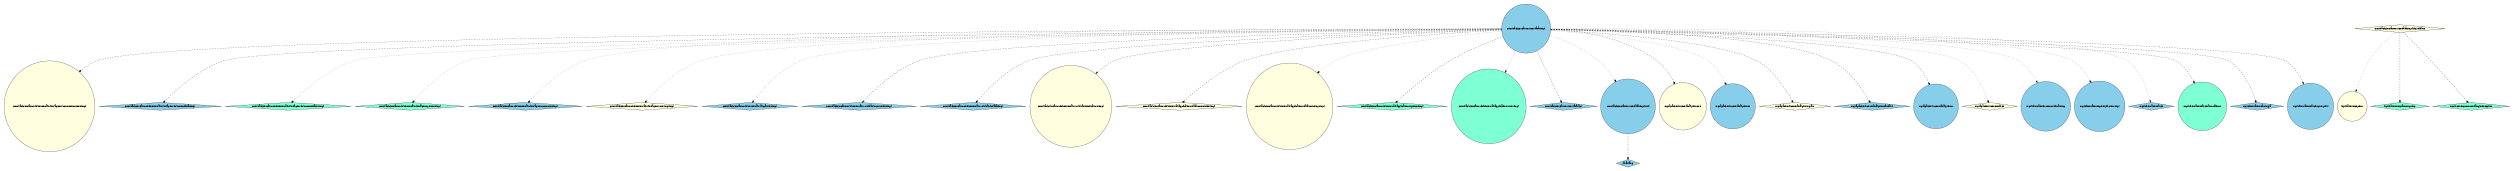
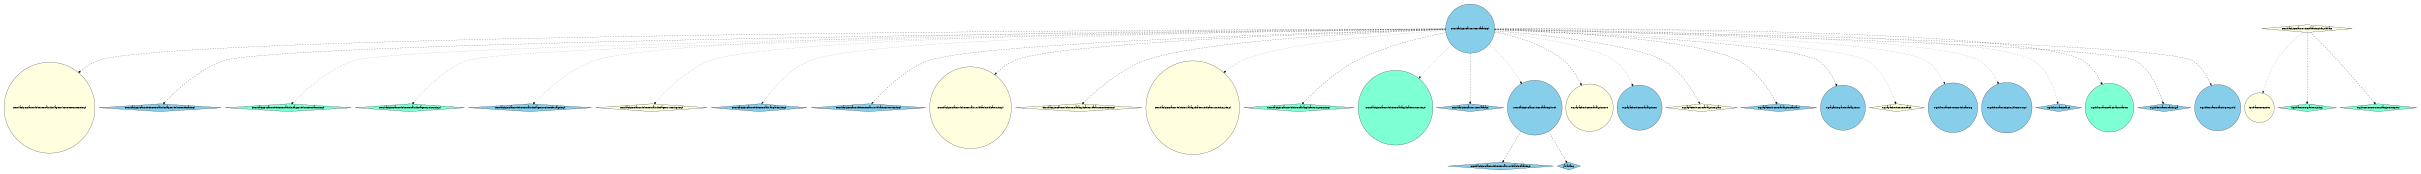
(1232, 41) -> (1512, 146)
(525, 106) -> (530, 108)
(1071, 106) -> (971, 108)
(1290, 106) -> (1193, 108)
(1936, 106) -> (1843, 108)
